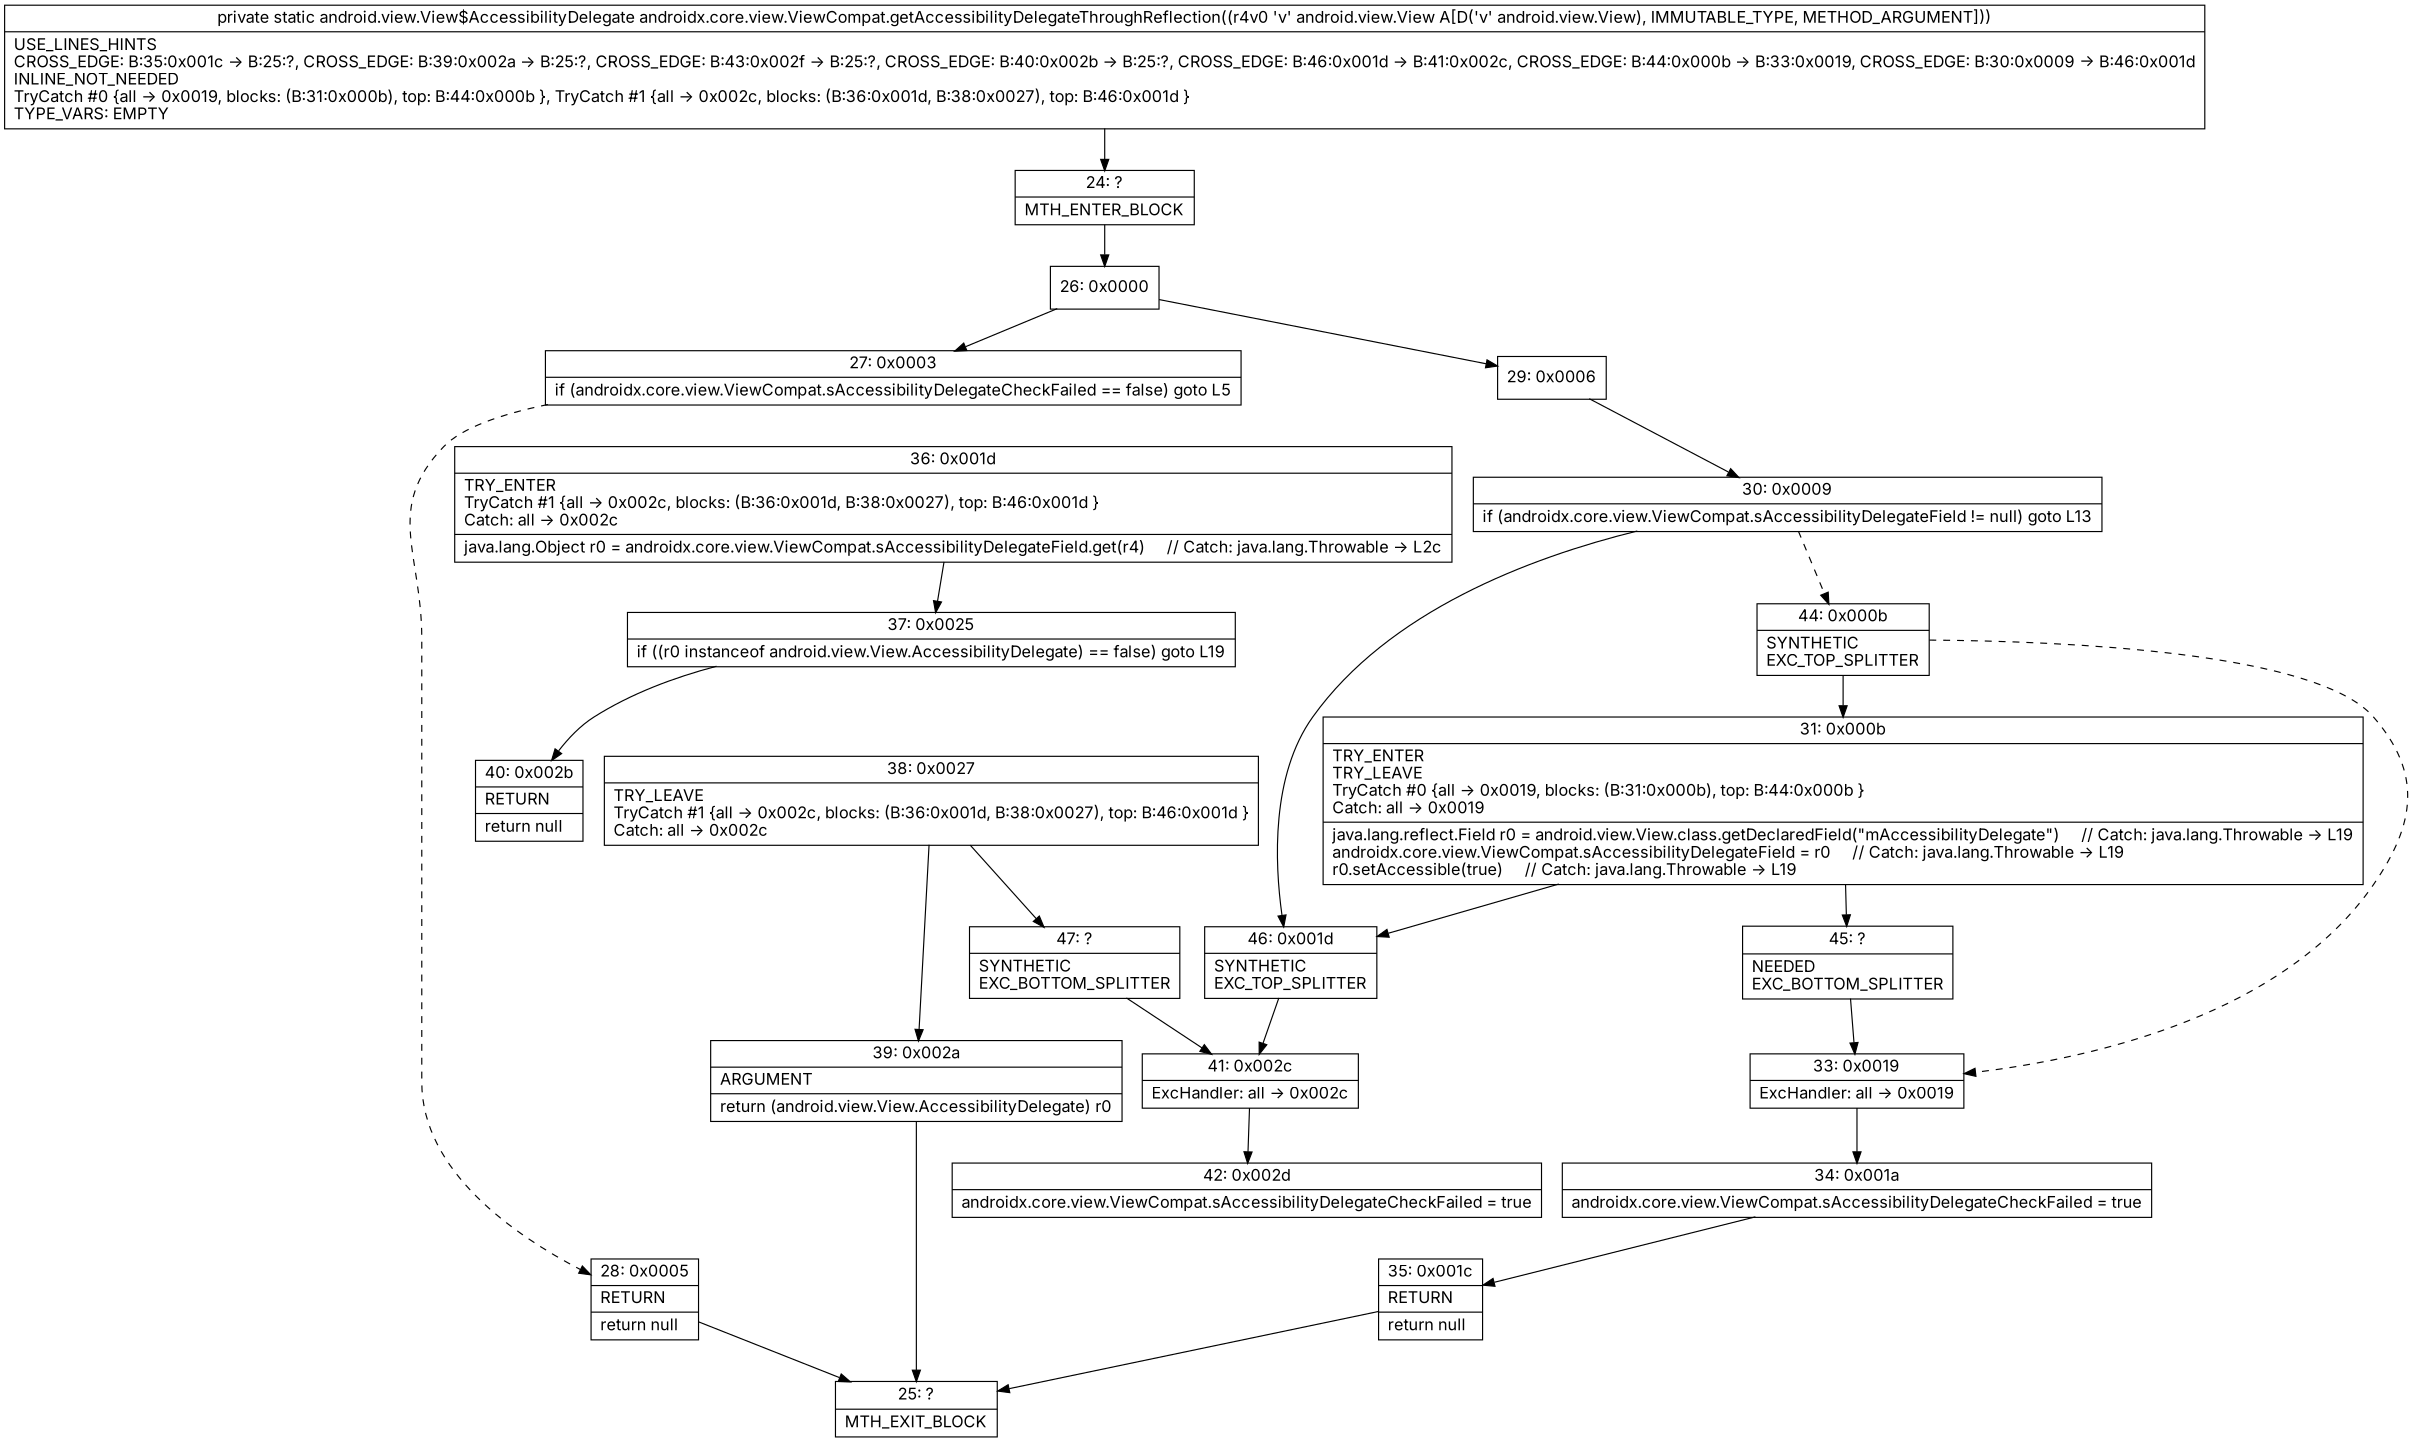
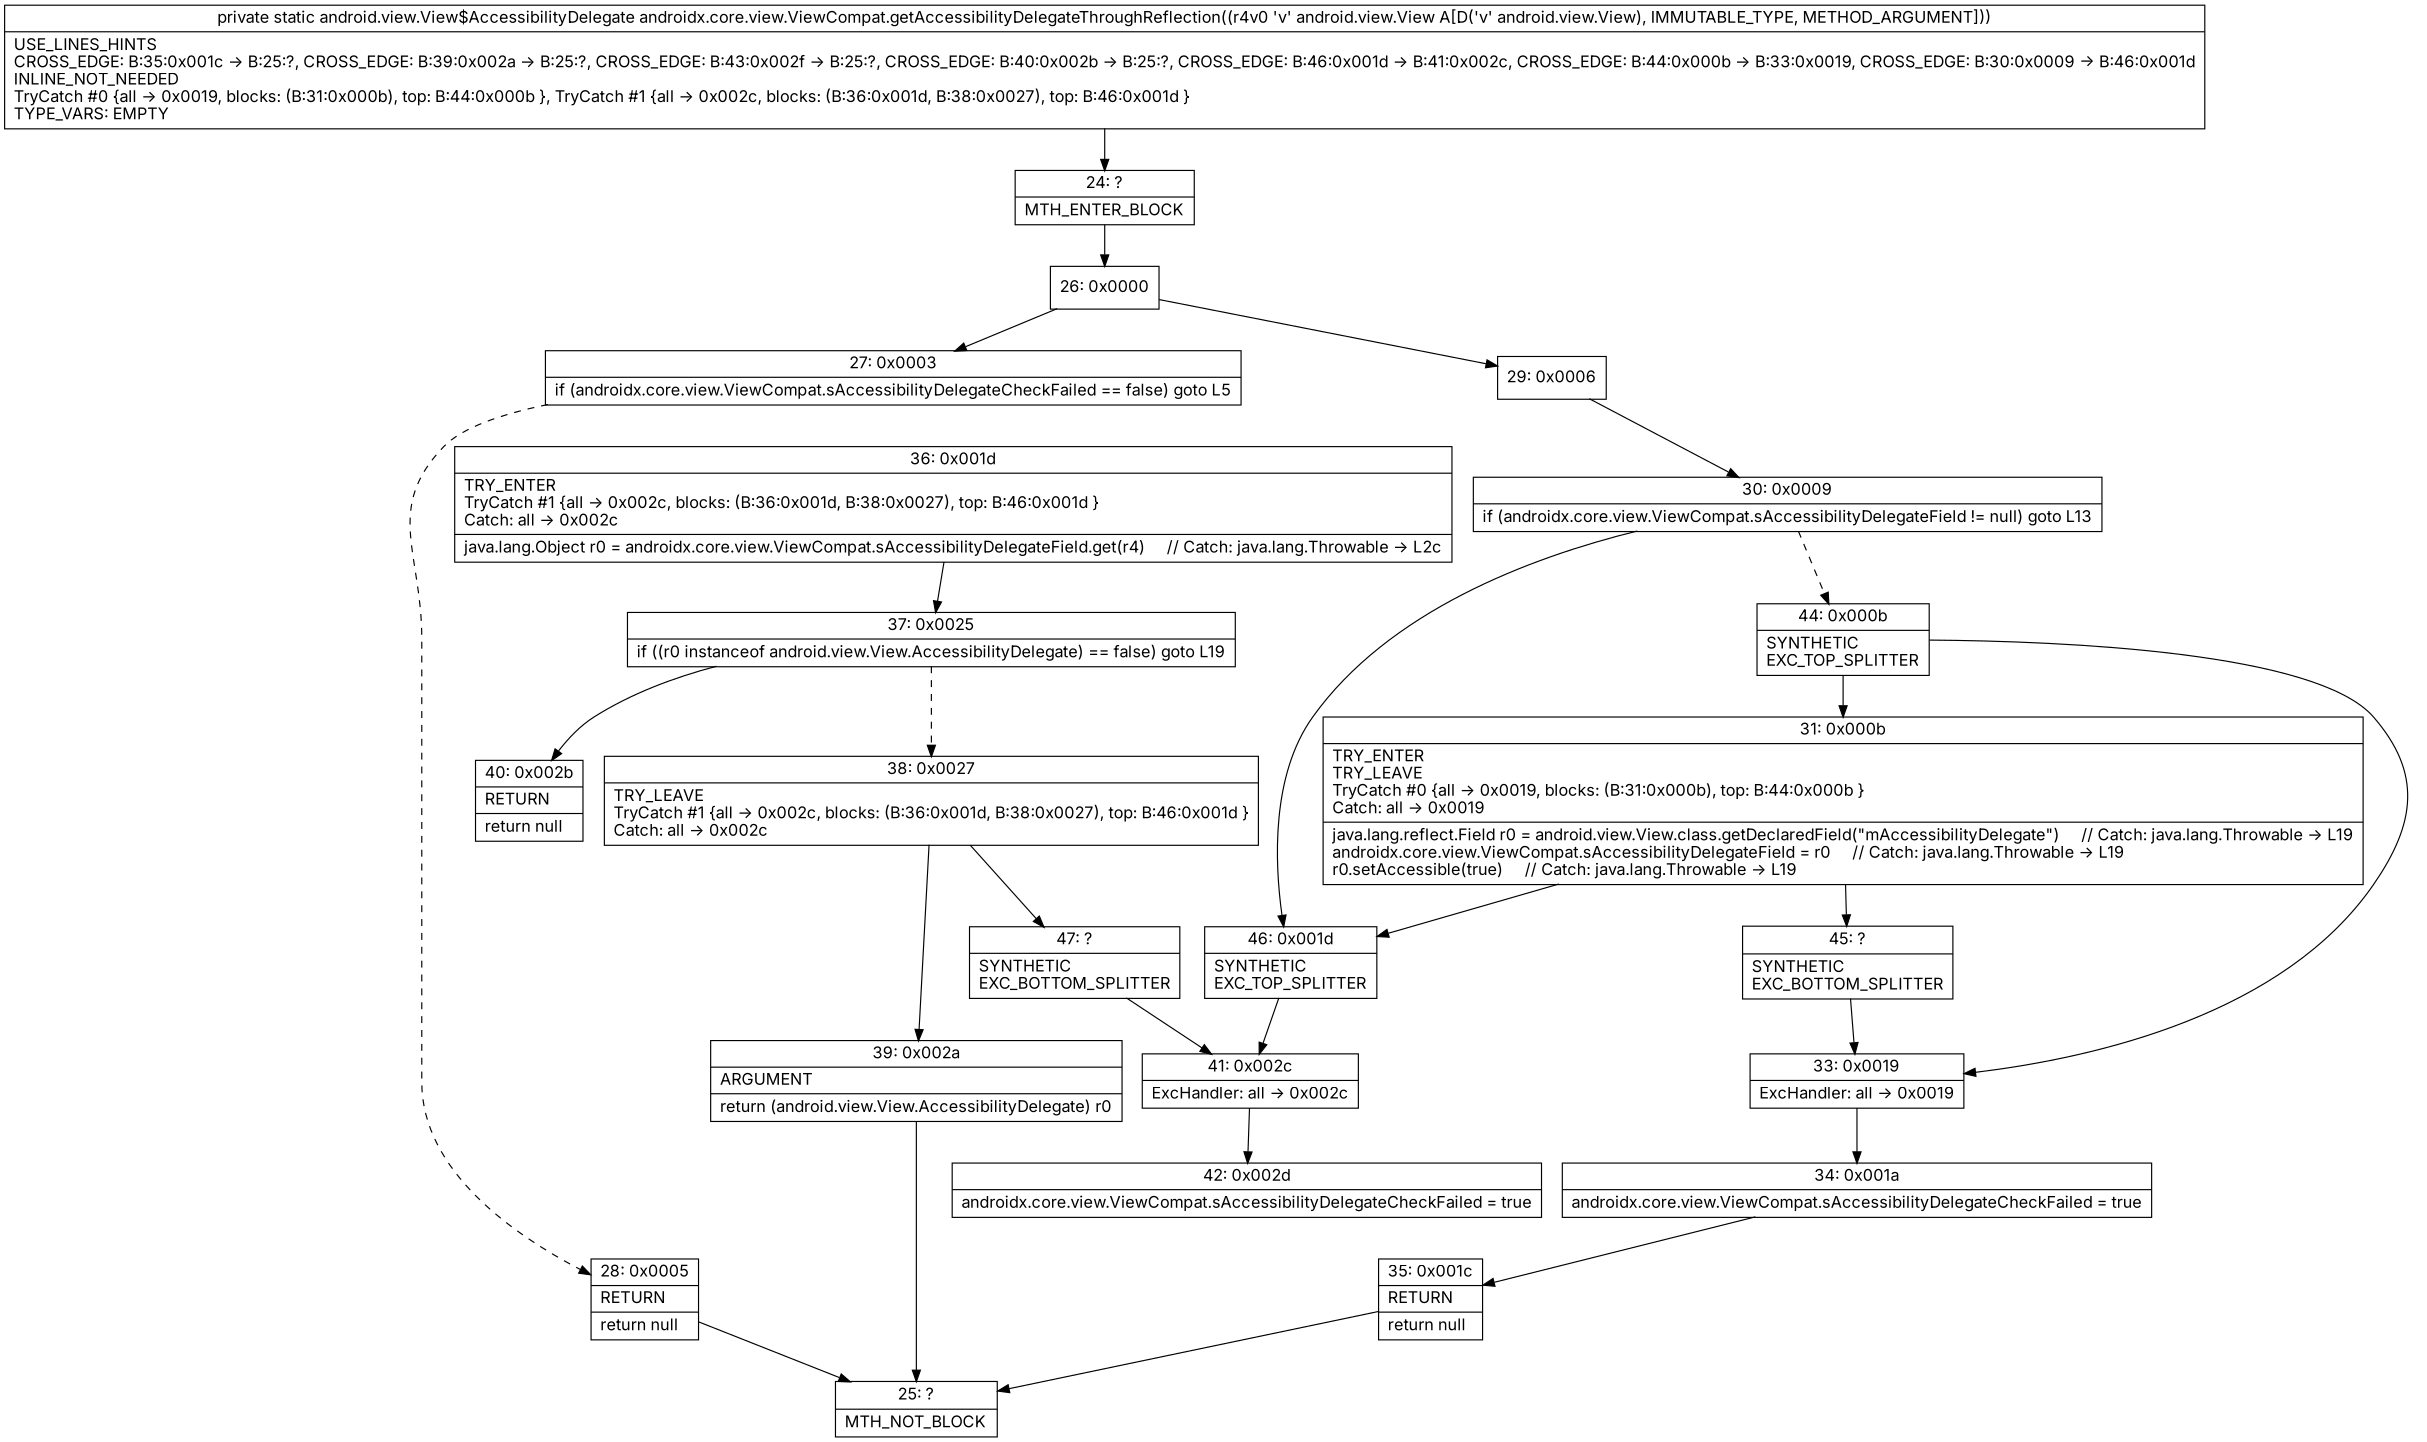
none -> (931, 706)
(2408, 798) -> (2408, 798)
(1784, 967) -> (1799, 967)
(916, 1422) -> (916, 1422)
